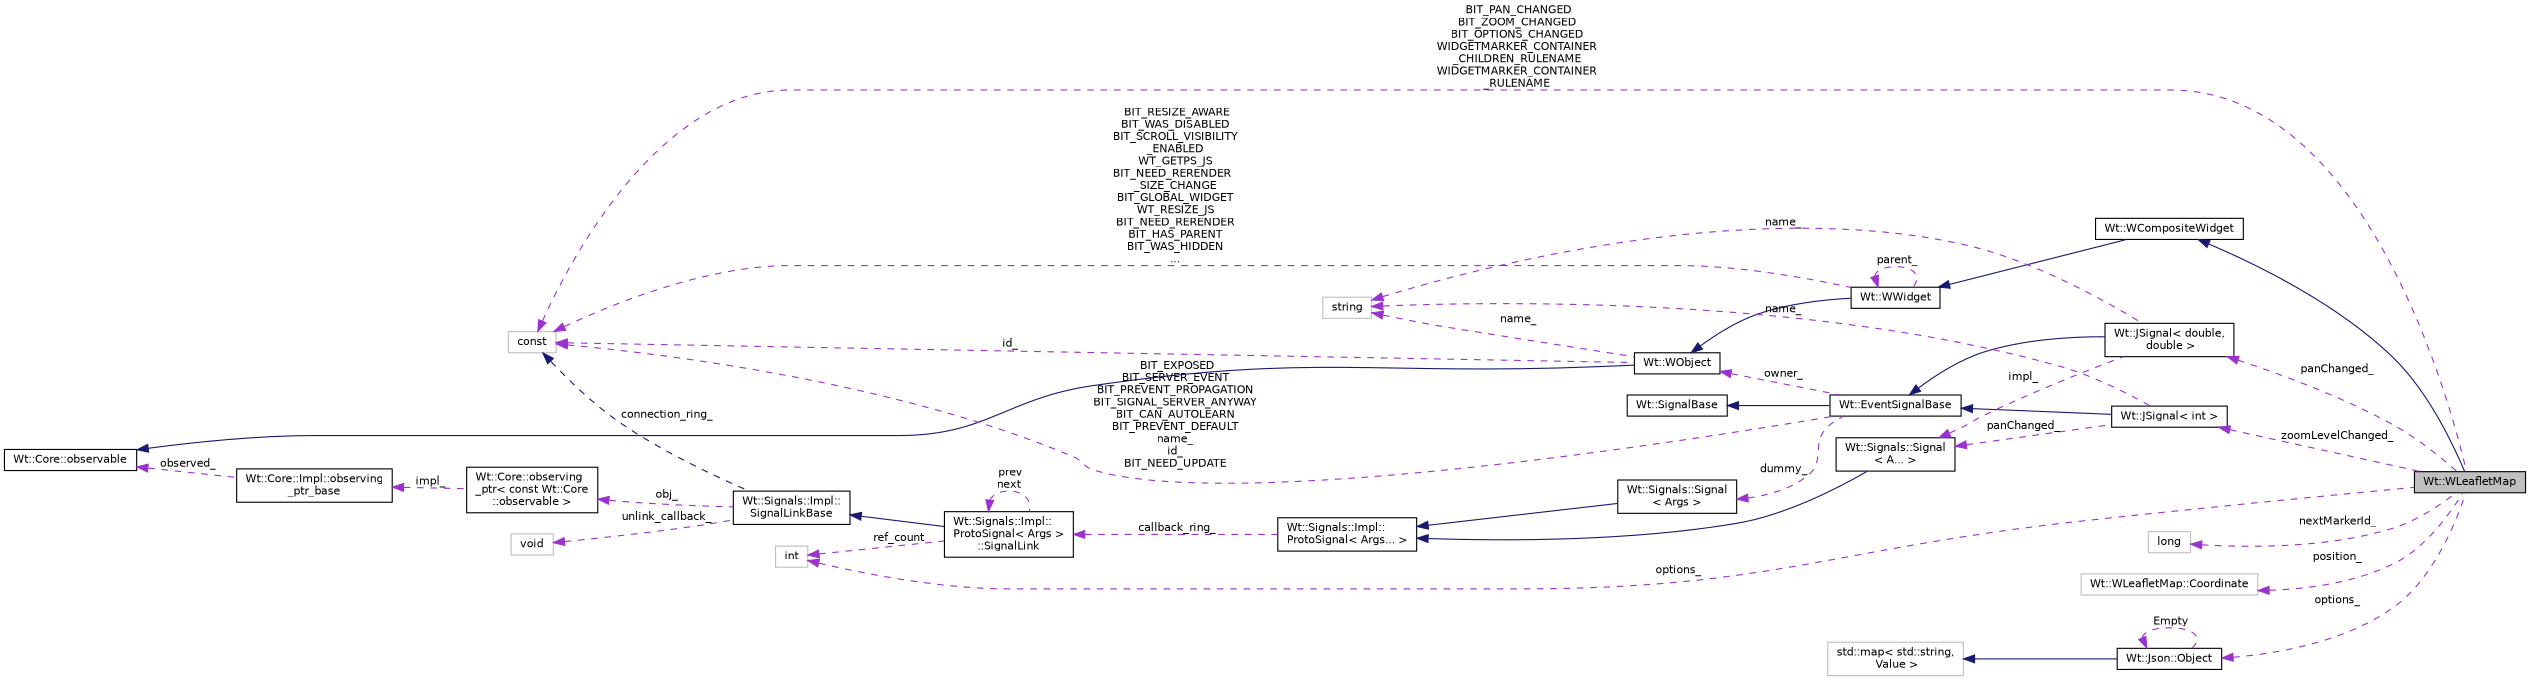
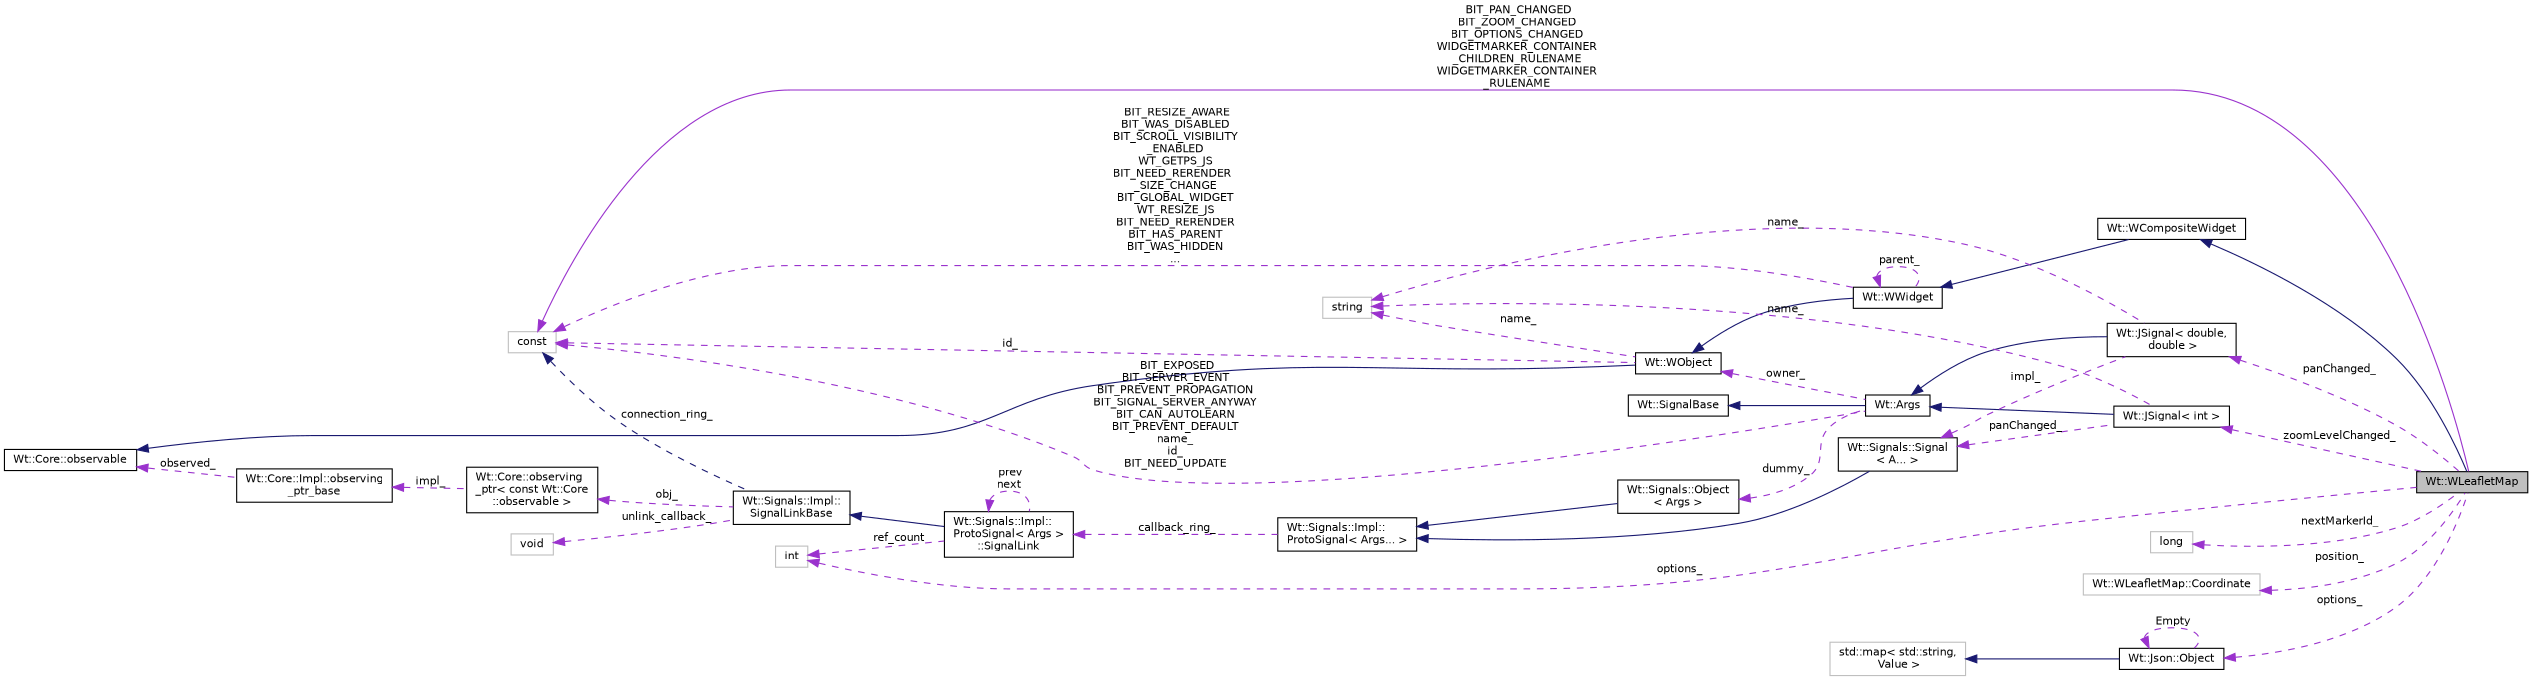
(1560, 90) -> (1561, 90)
(1896, 406) -> (1898, 406)
(1677, 497) -> (1678, 497)
